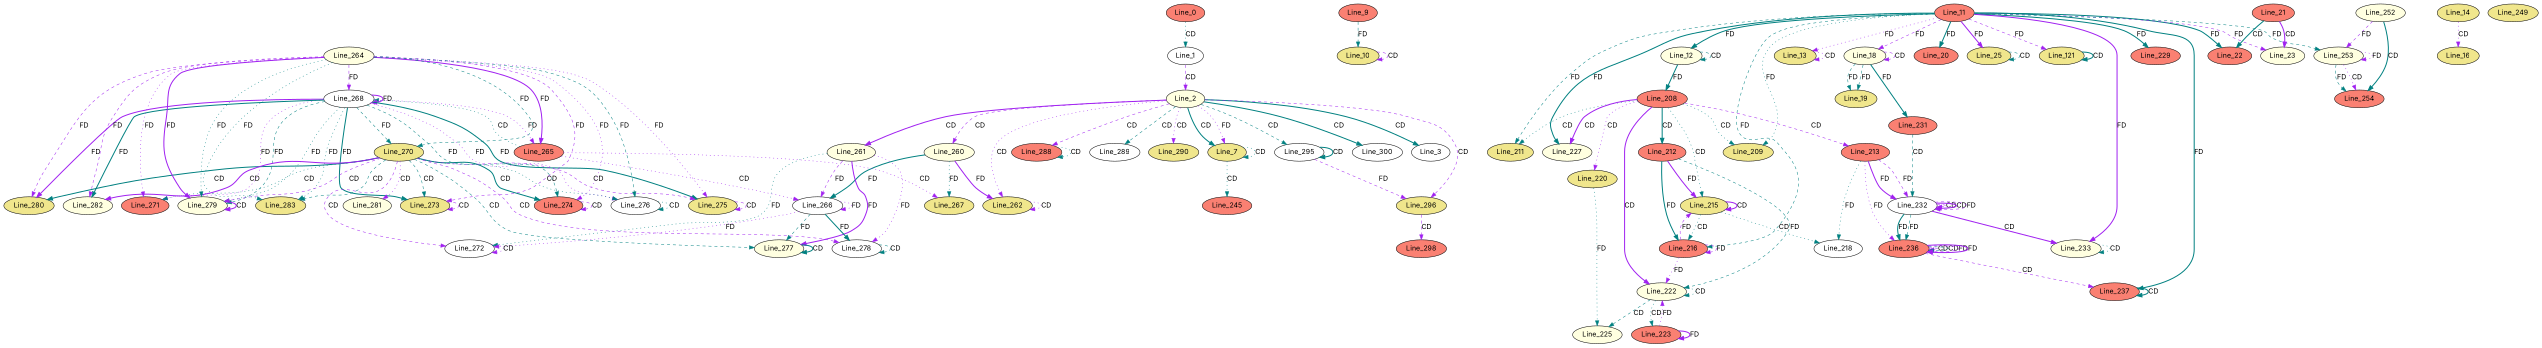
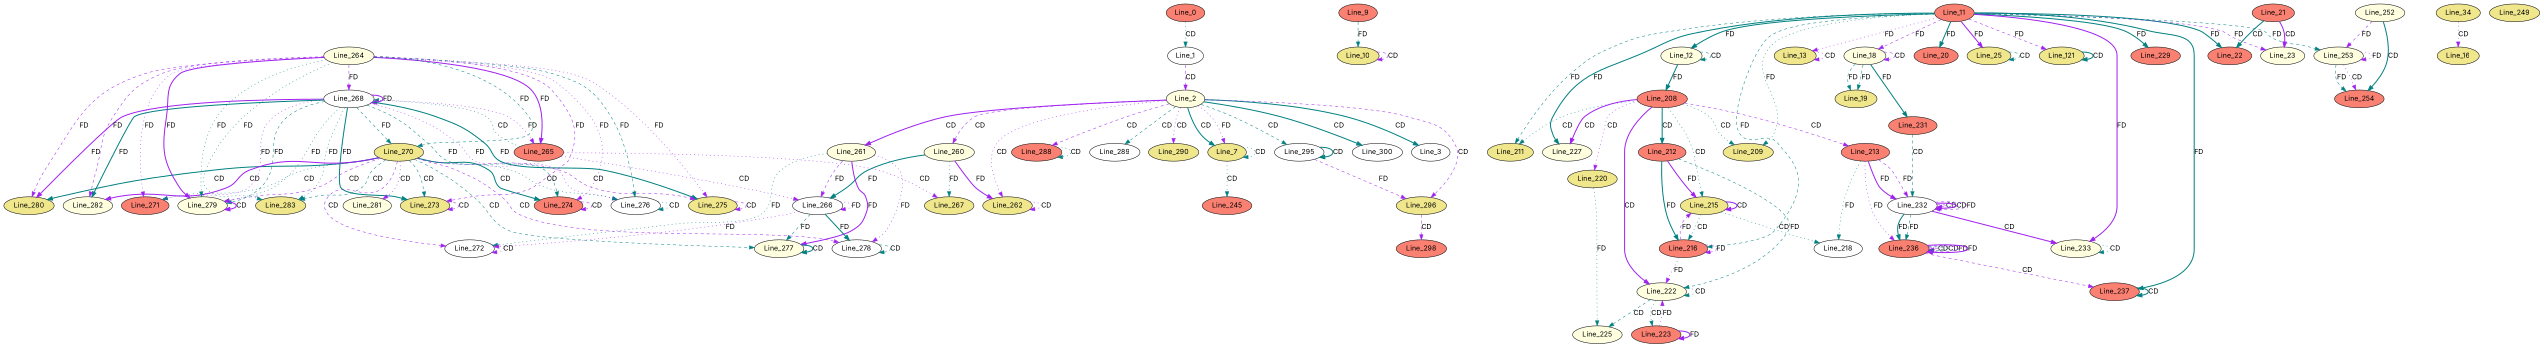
(2458, 13) -> (2458, 13)
